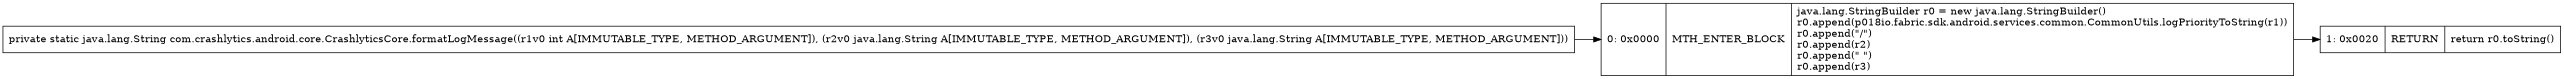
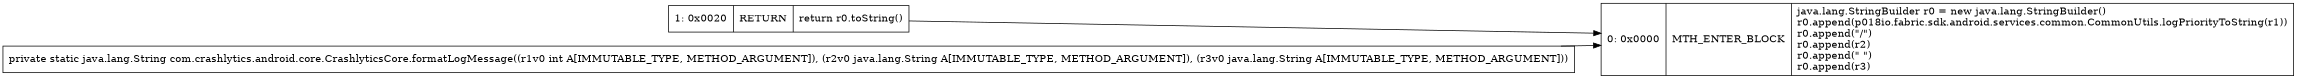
(2303, 39) -> (1251, 27)
